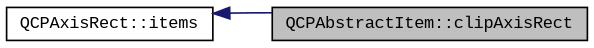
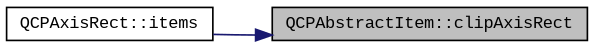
(251, 13) -> (234, 35)
